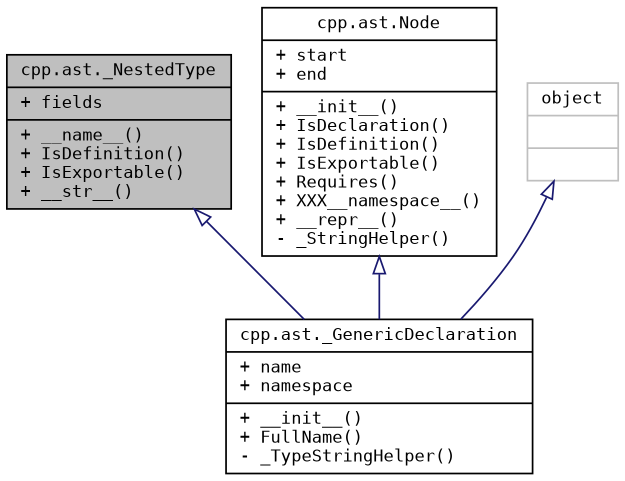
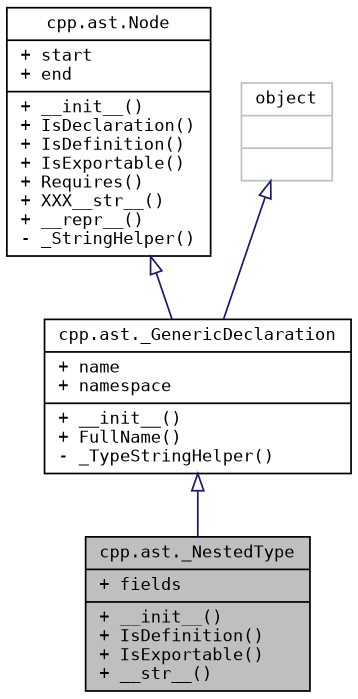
(83, 135) -> (162, 617)
(379, 201) -> (93, 201)
(255, 270) -> (198, 514)
